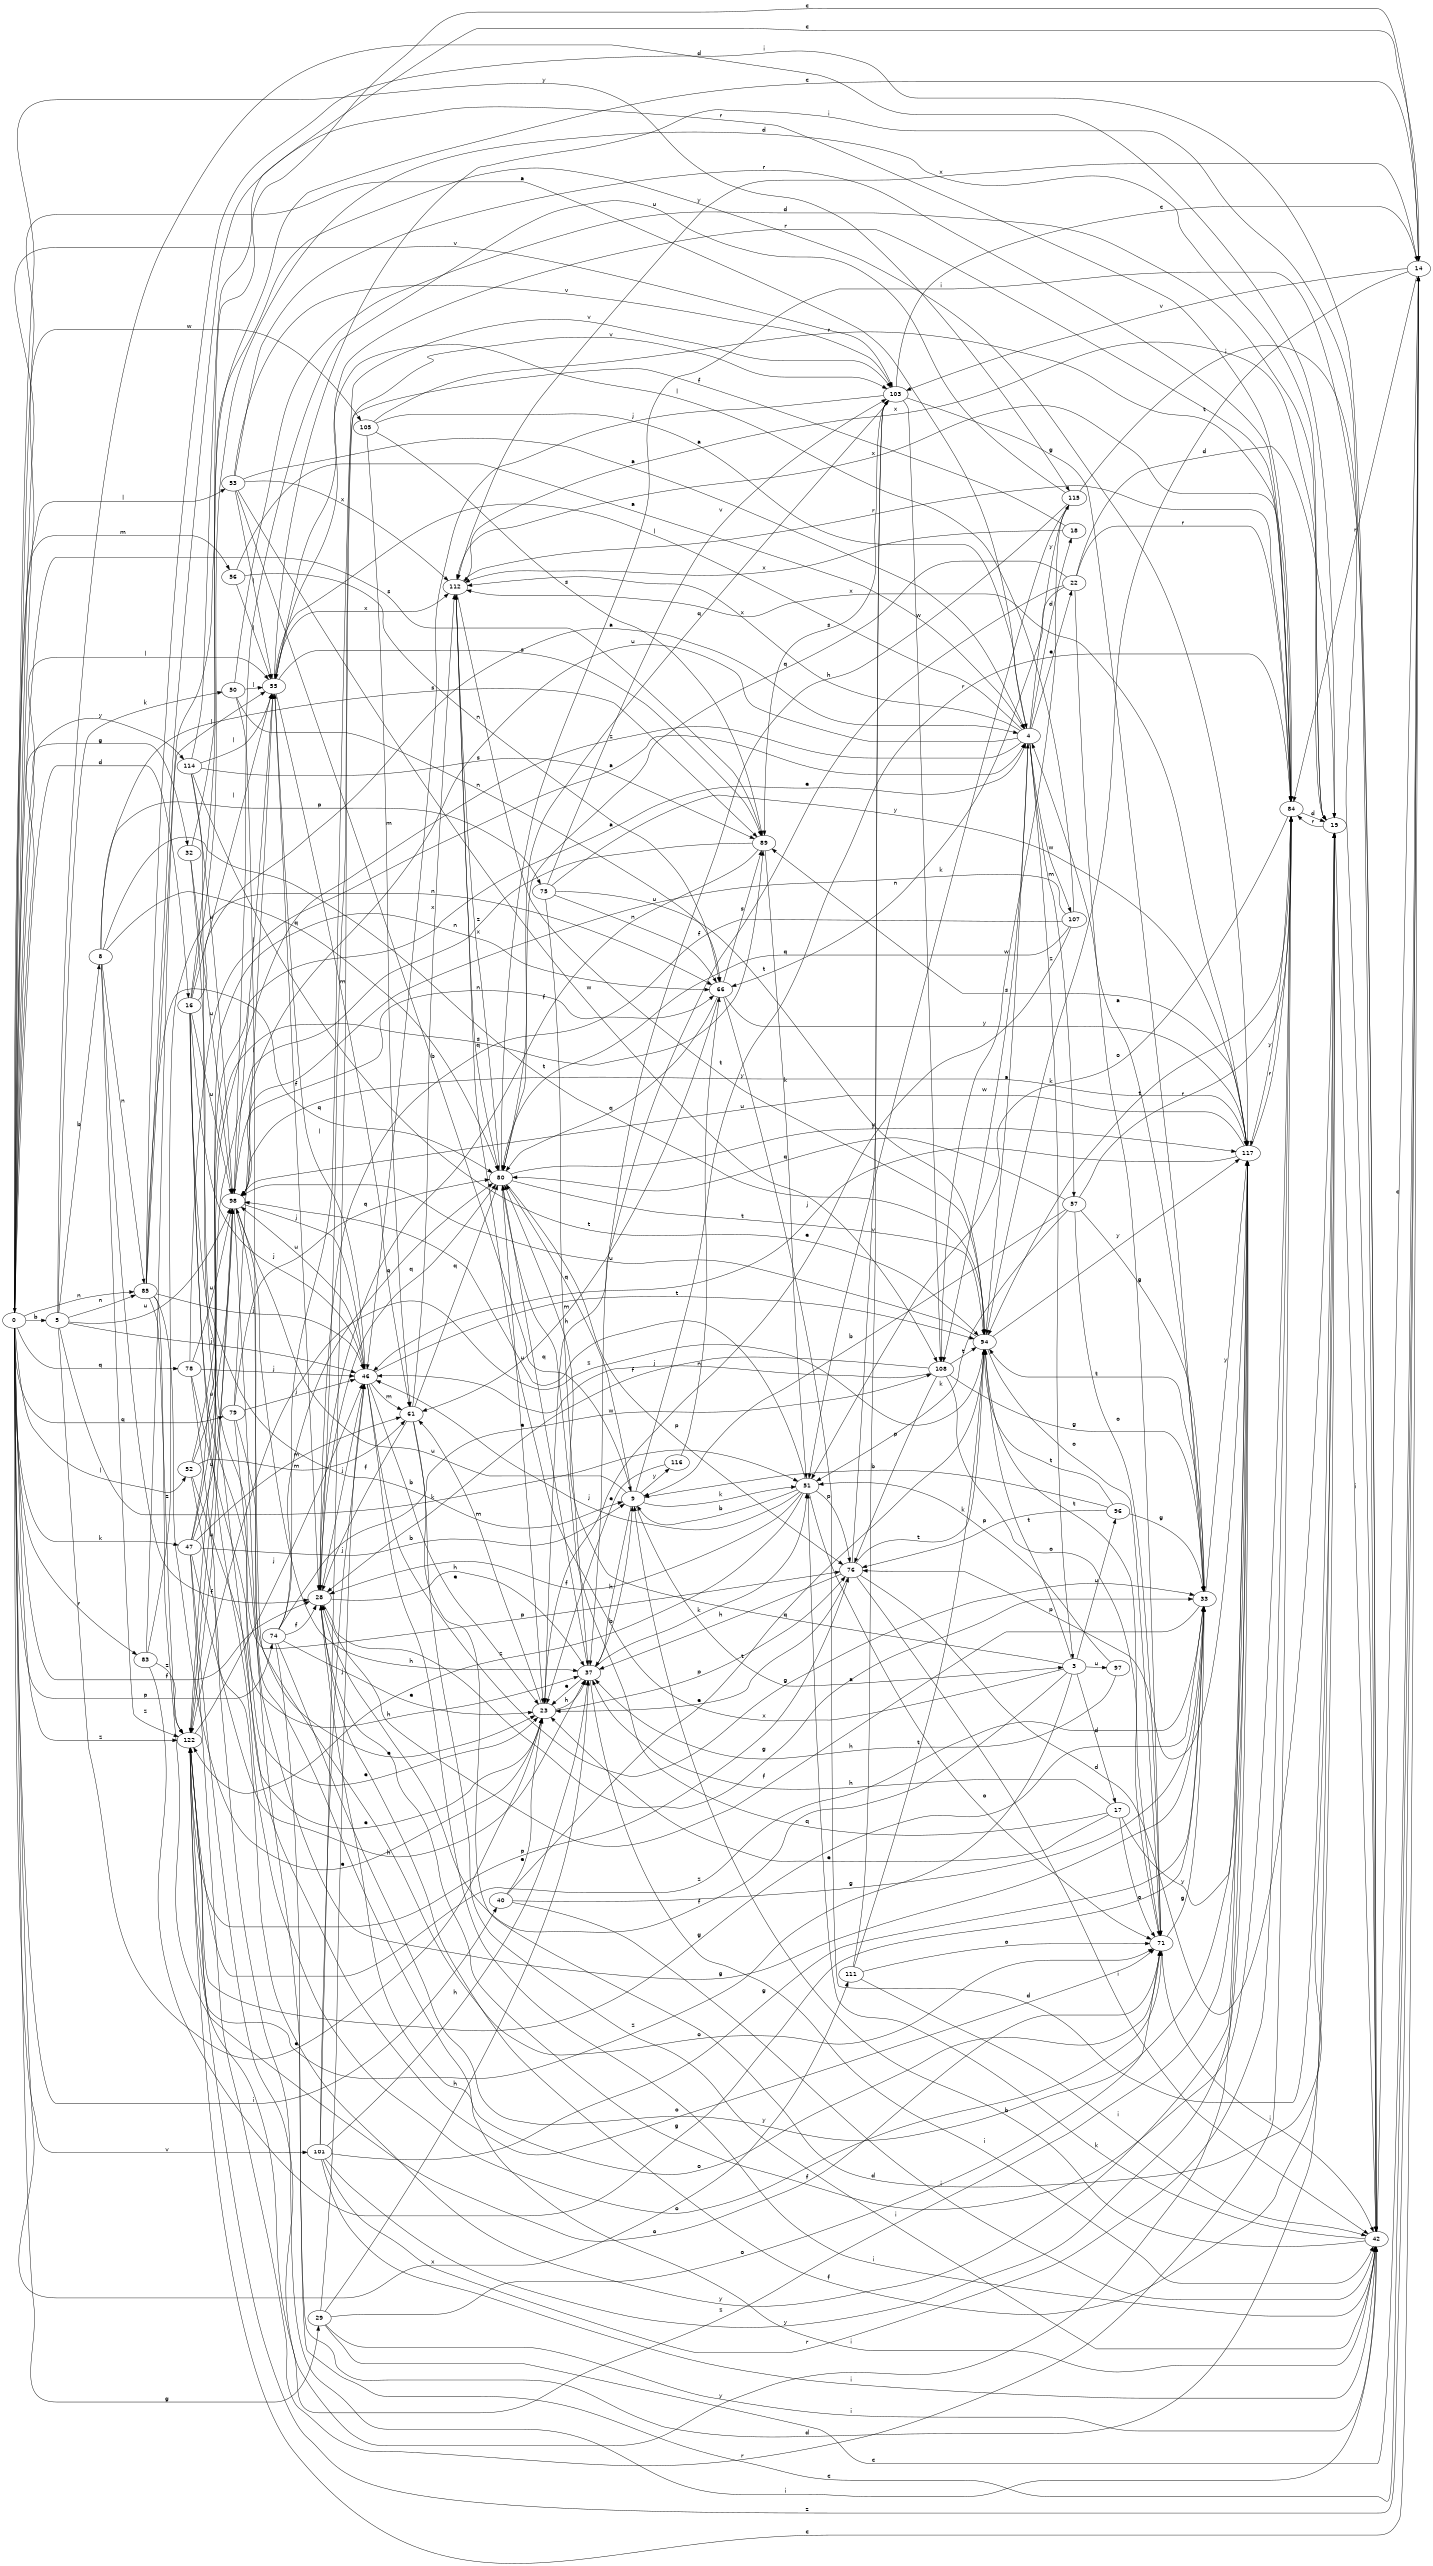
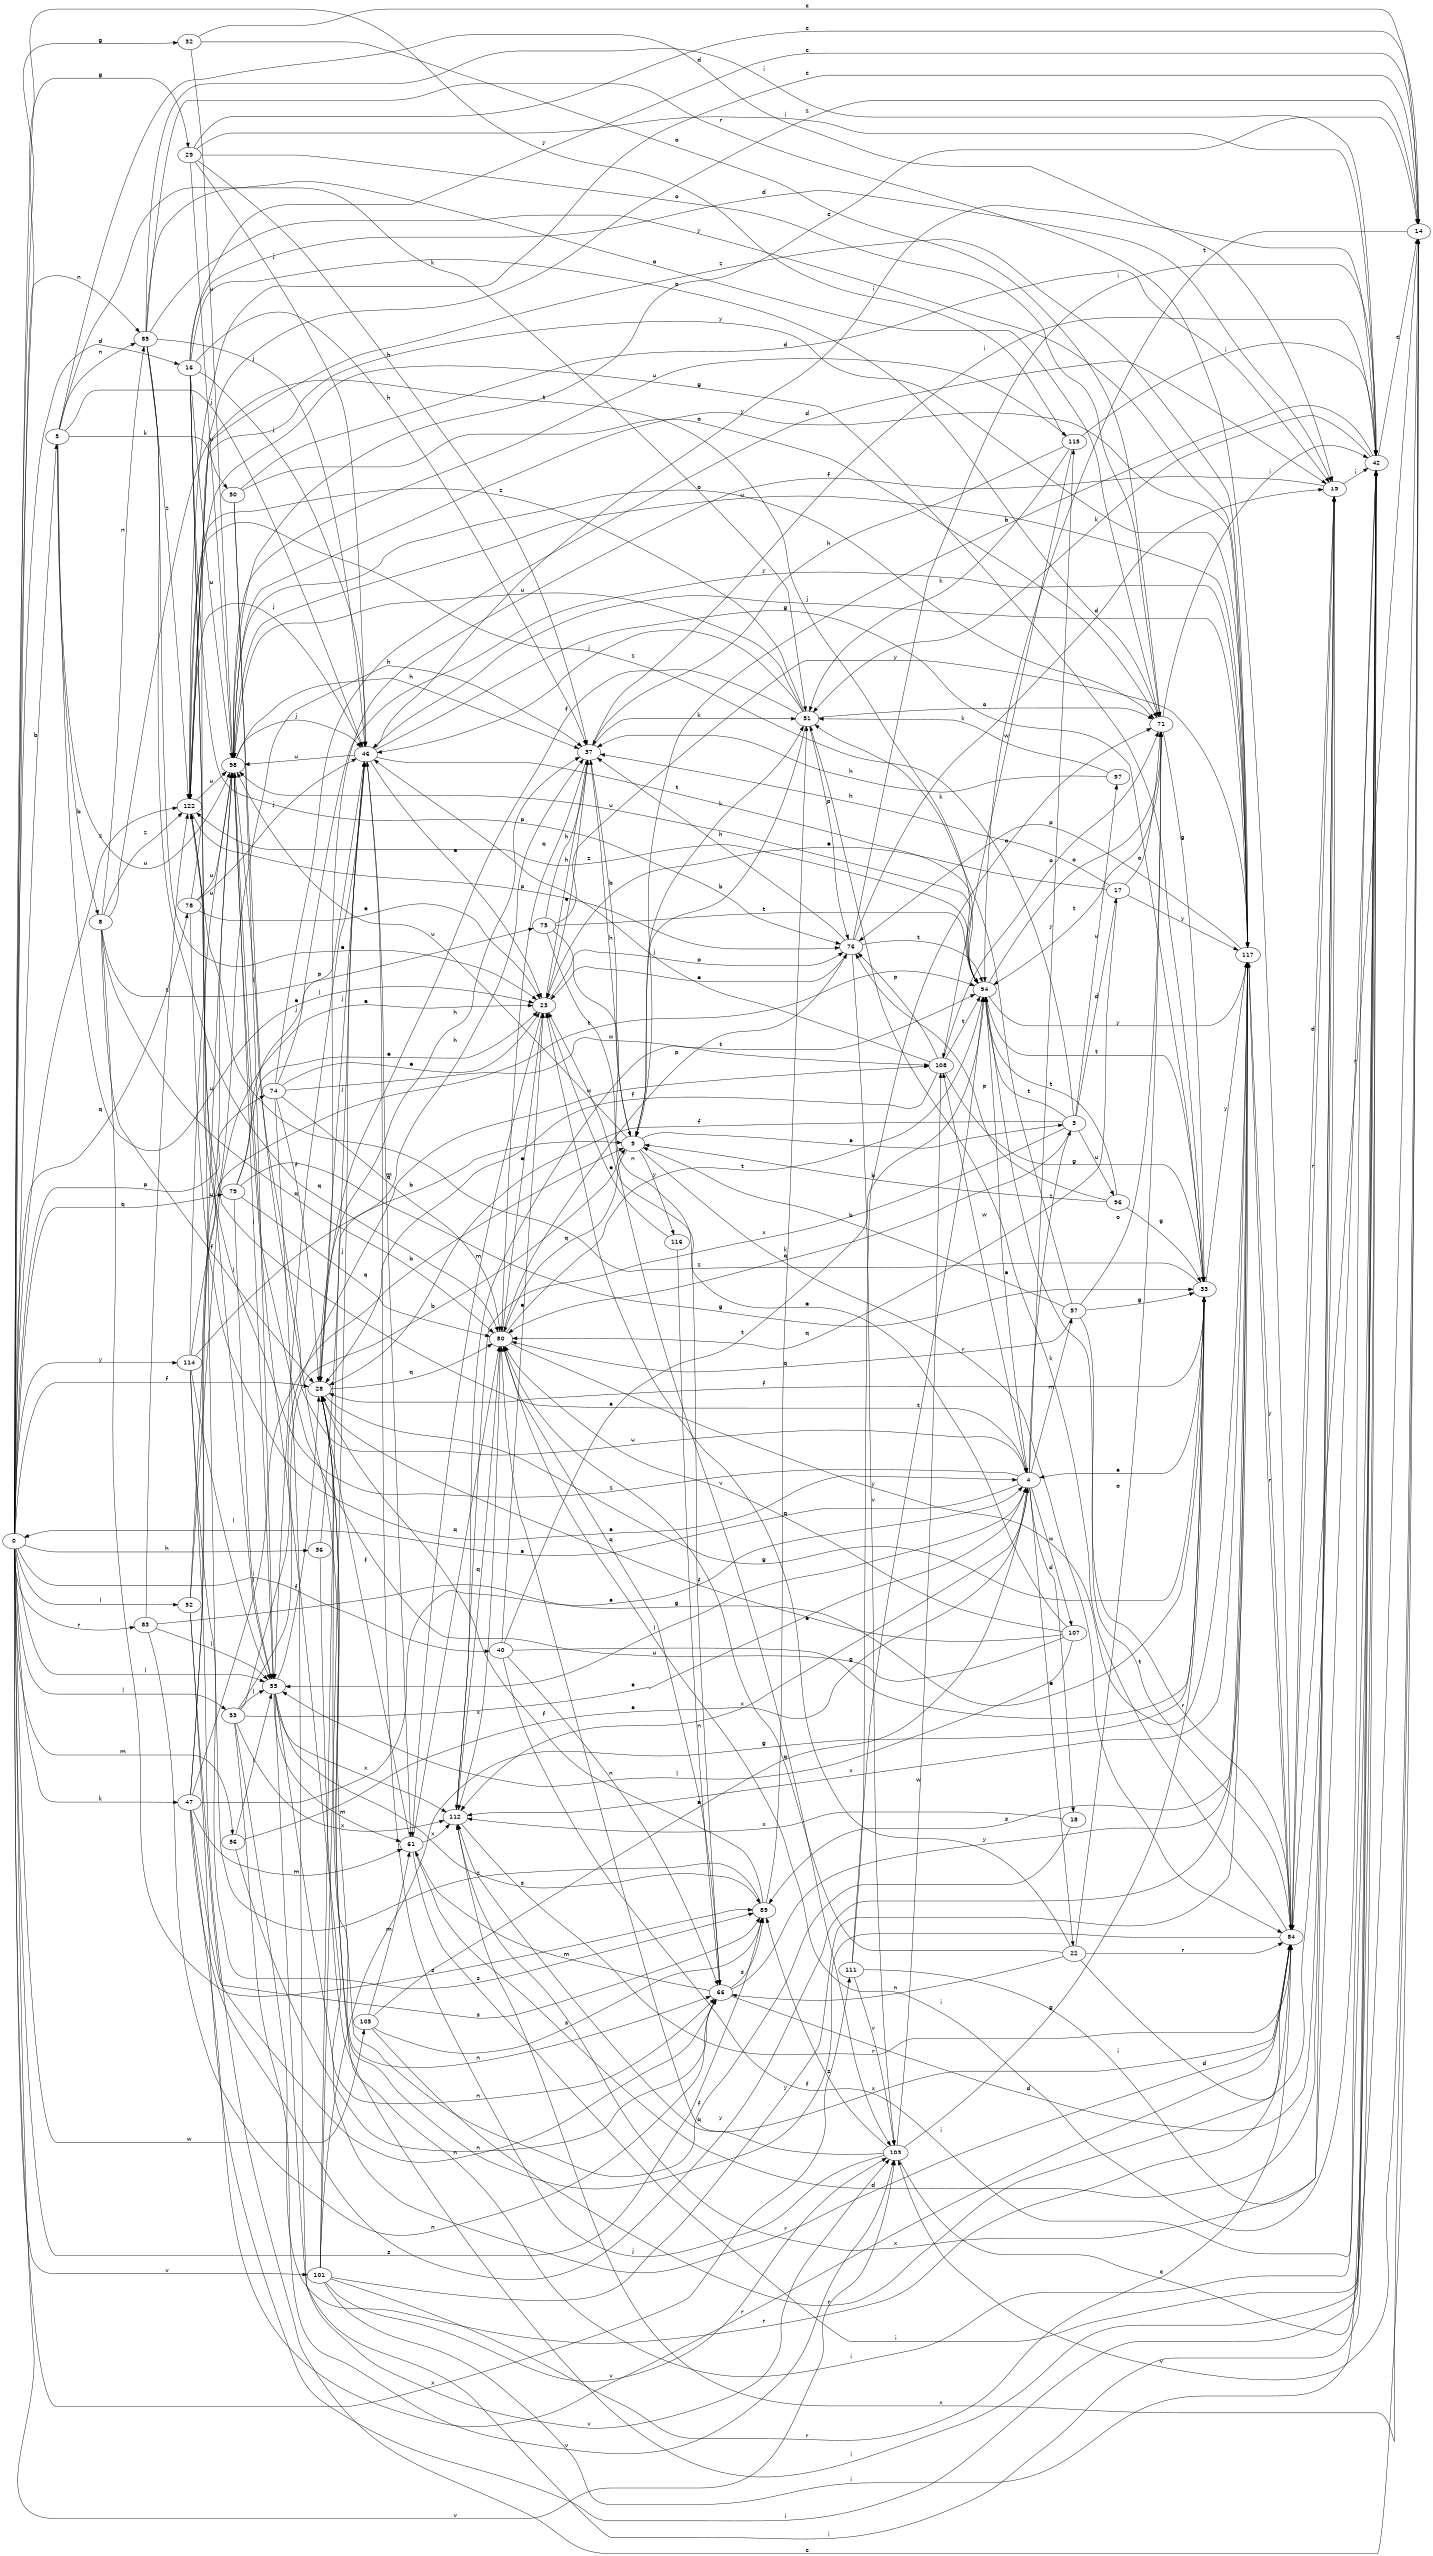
none -> (212, 473)
(1179, 1391) -> (1169, 1061)
(306, 1470) -> none
none -> (320, 1550)
none -> (625, 1799)
